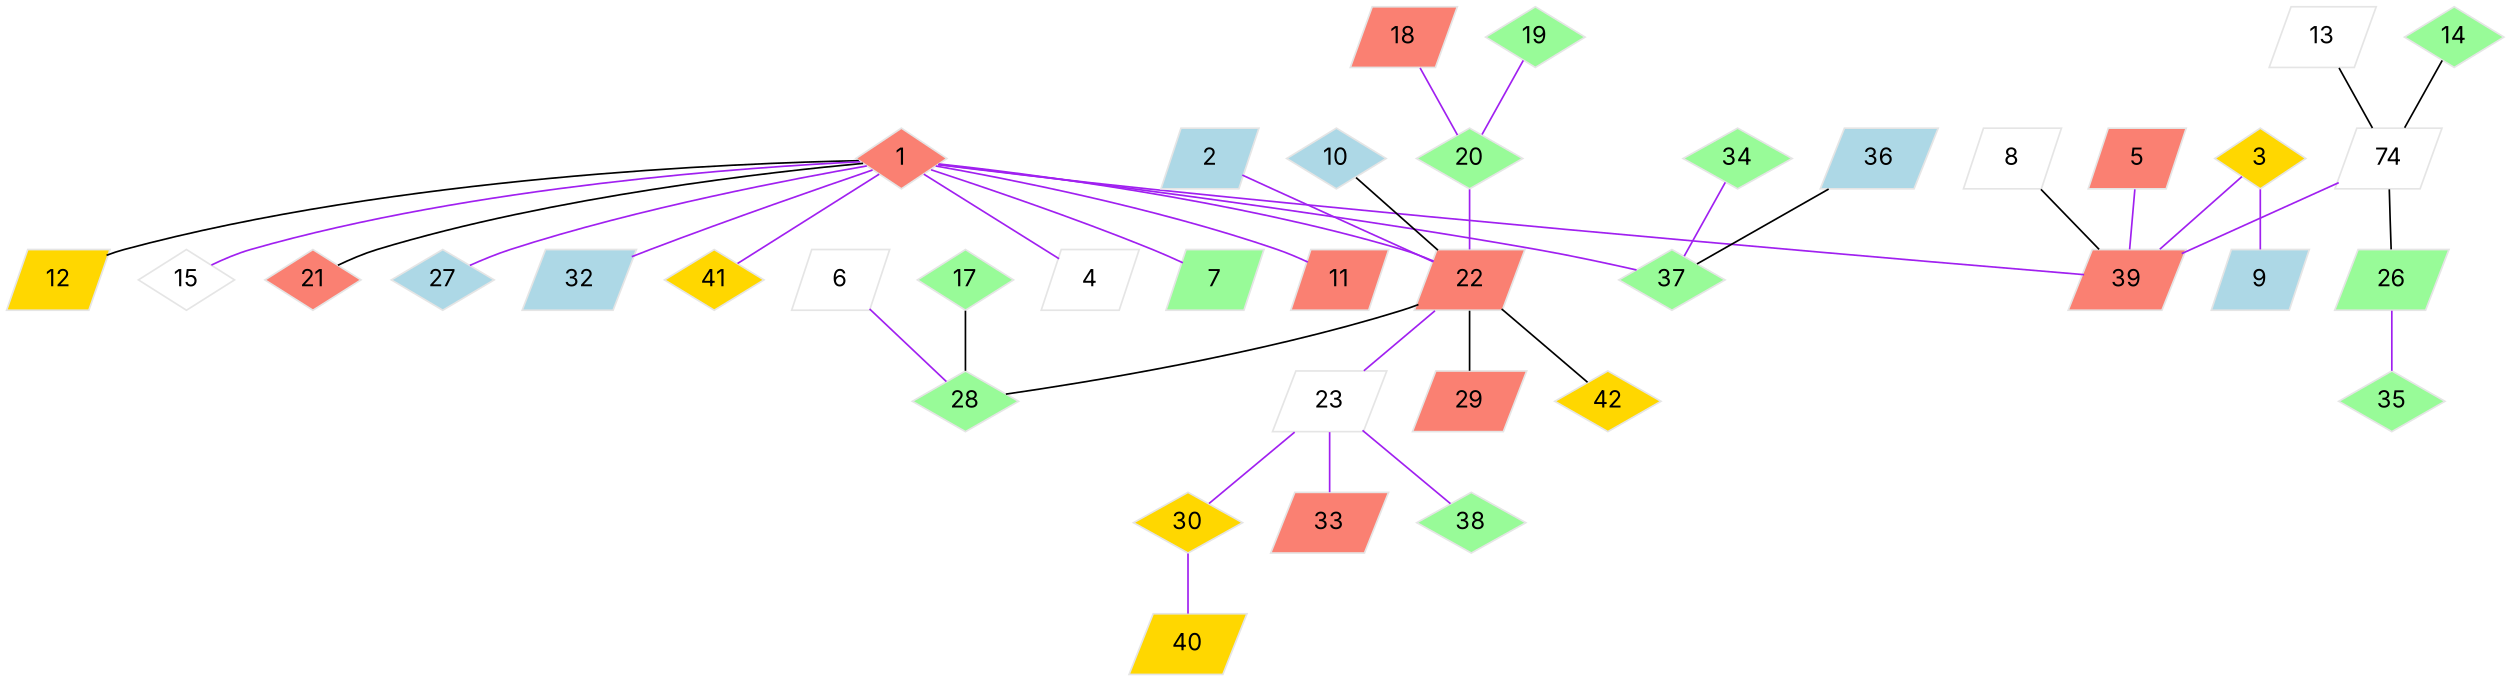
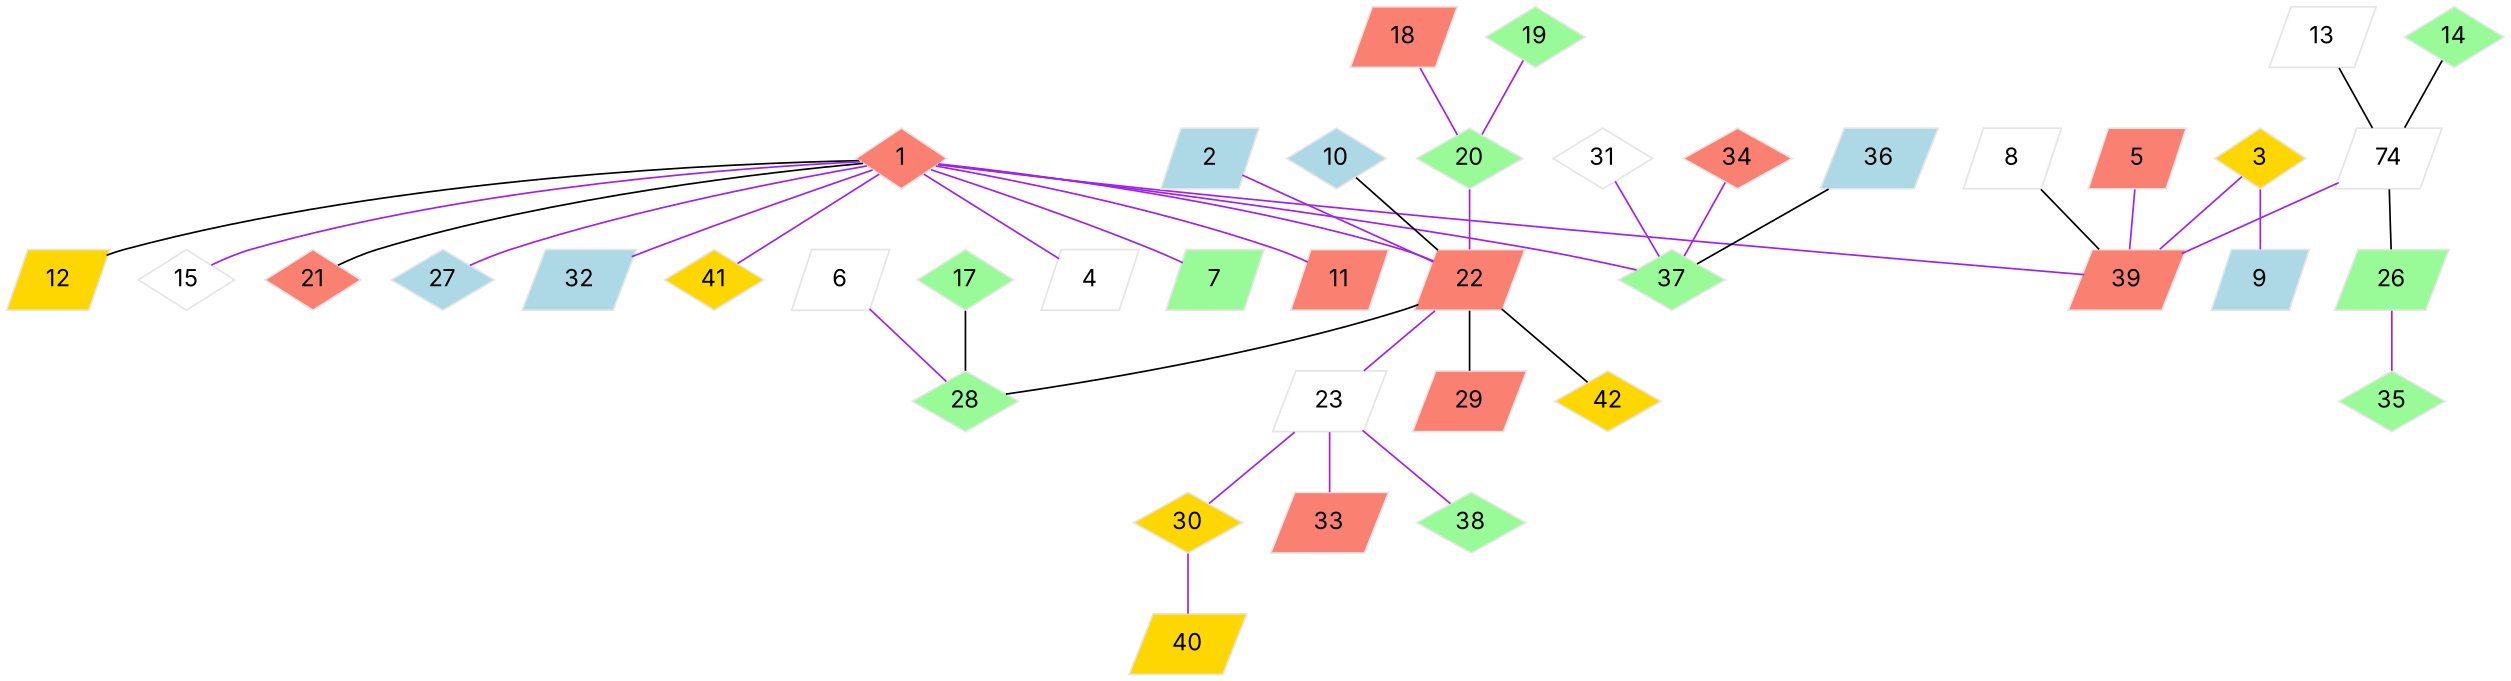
none -> (1603, 158)
(1738, 158) -> (1738, 158)
